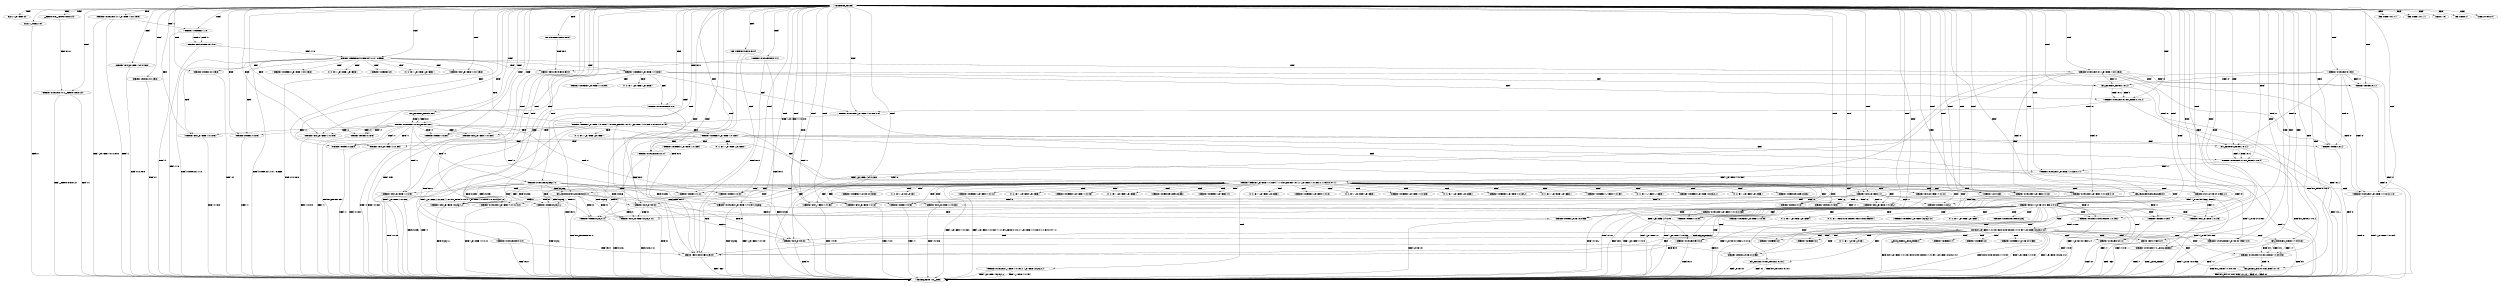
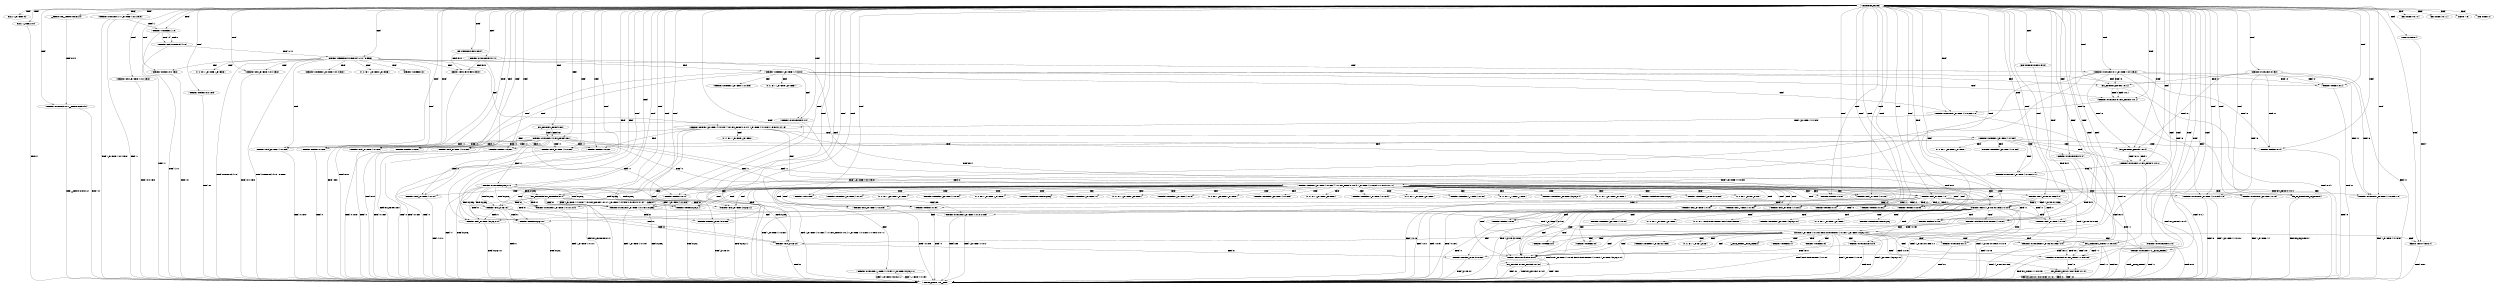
none -> (2421, 138)
none -> (482, 160)
